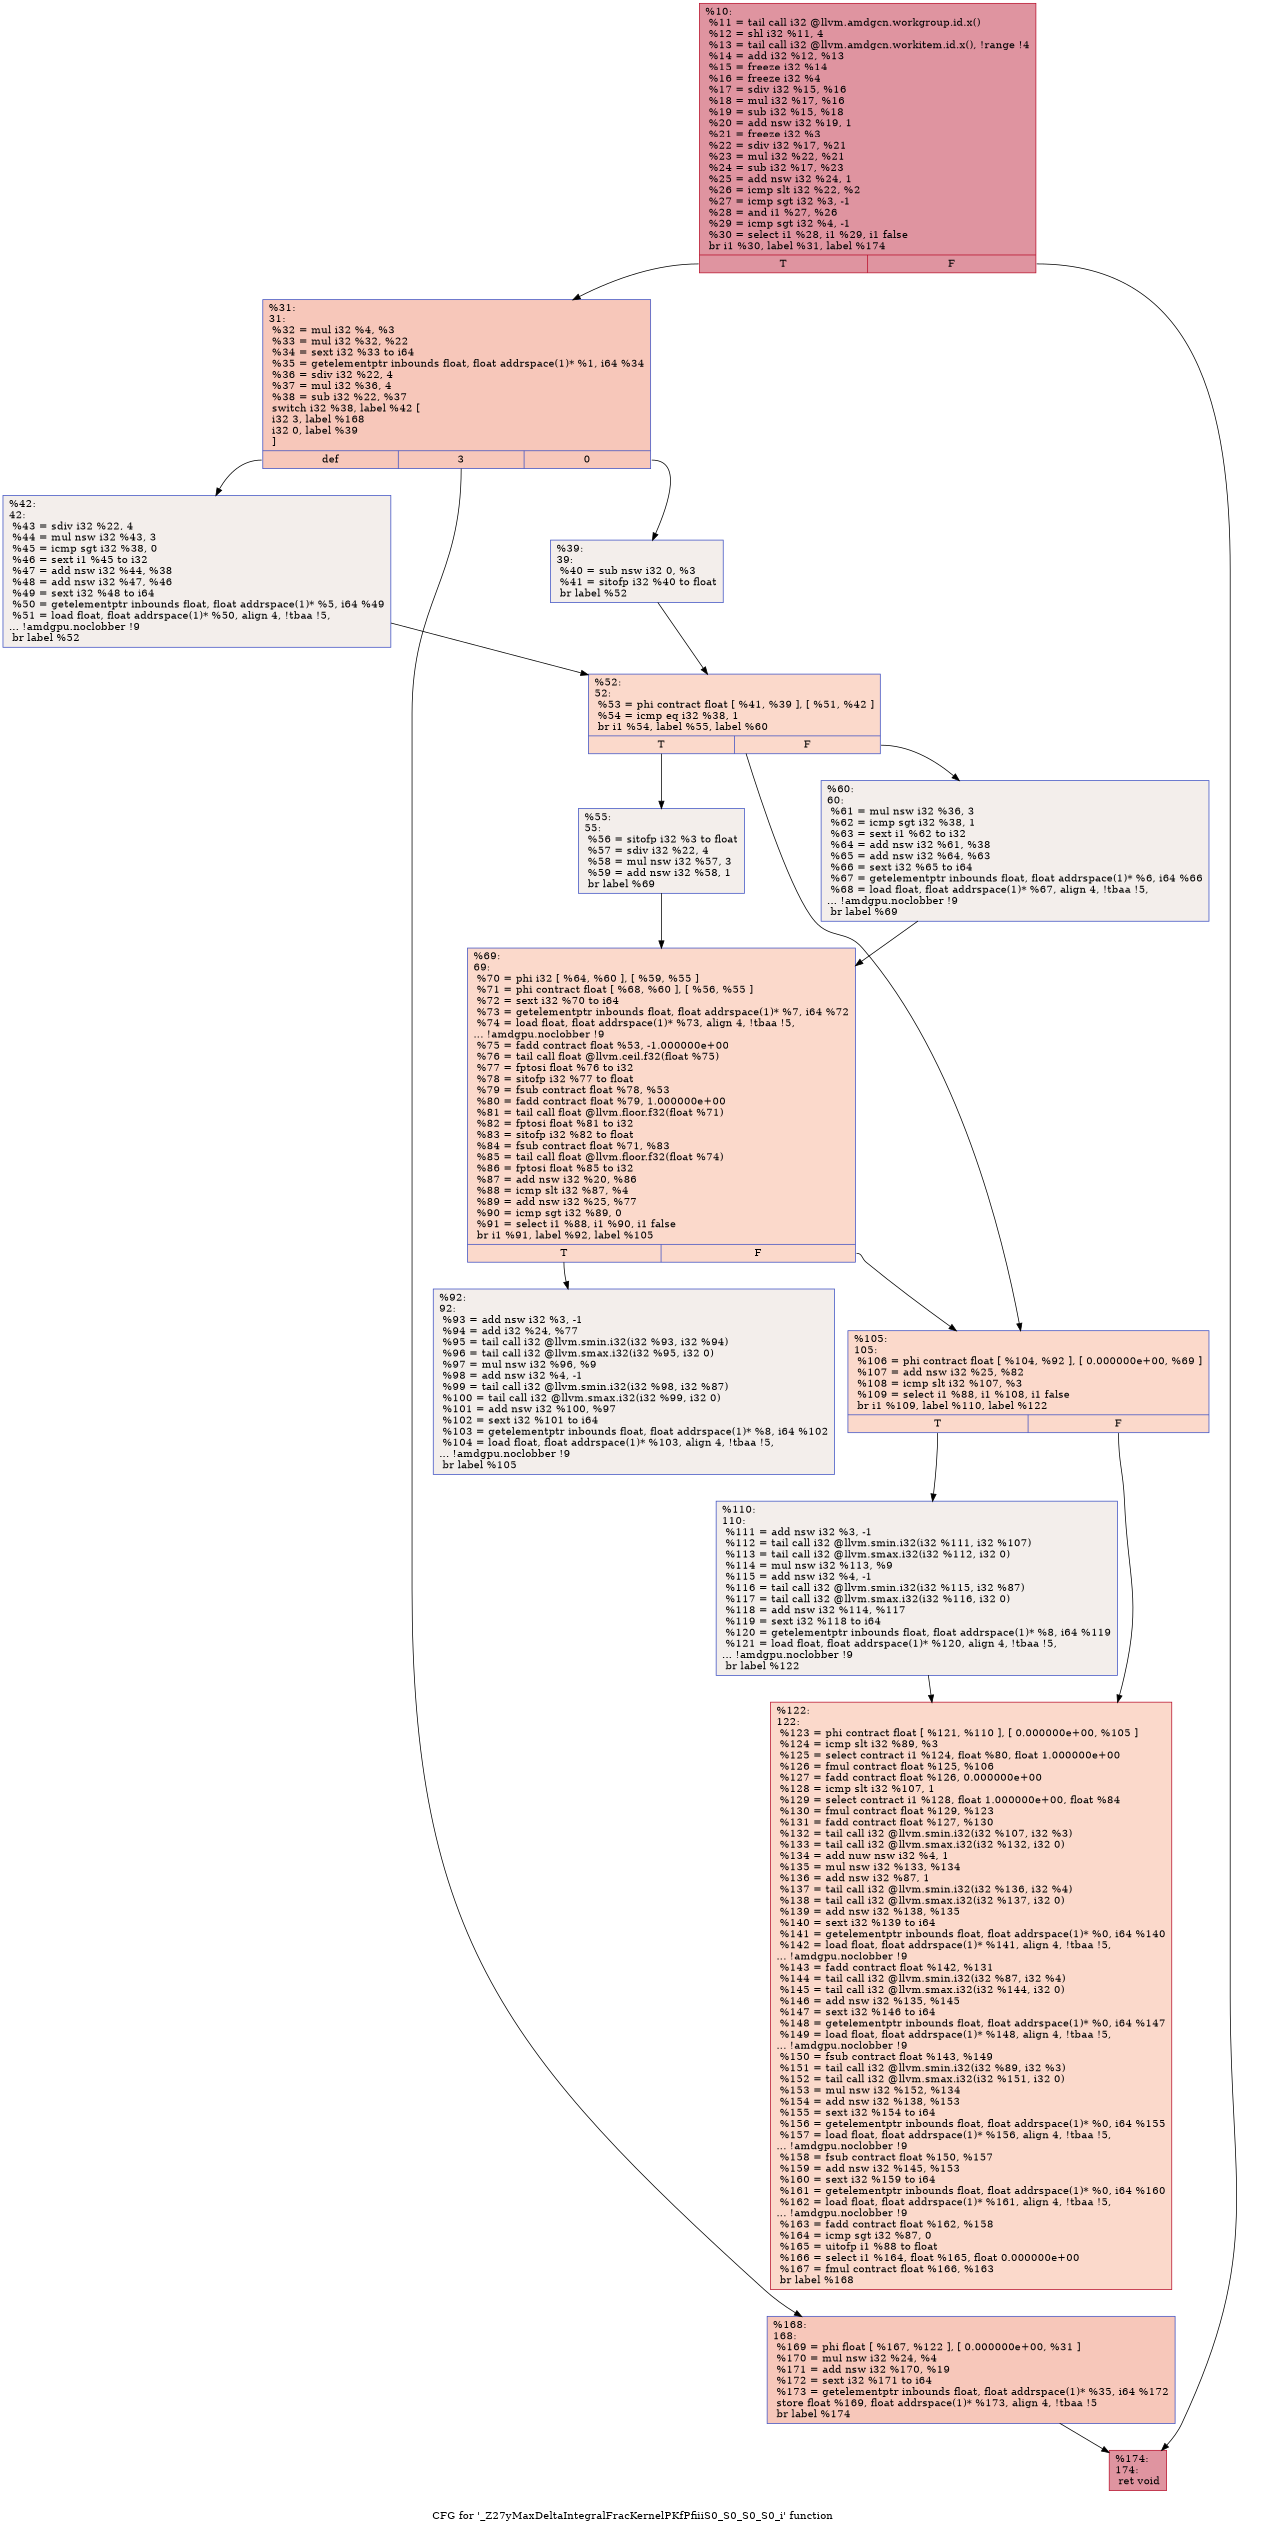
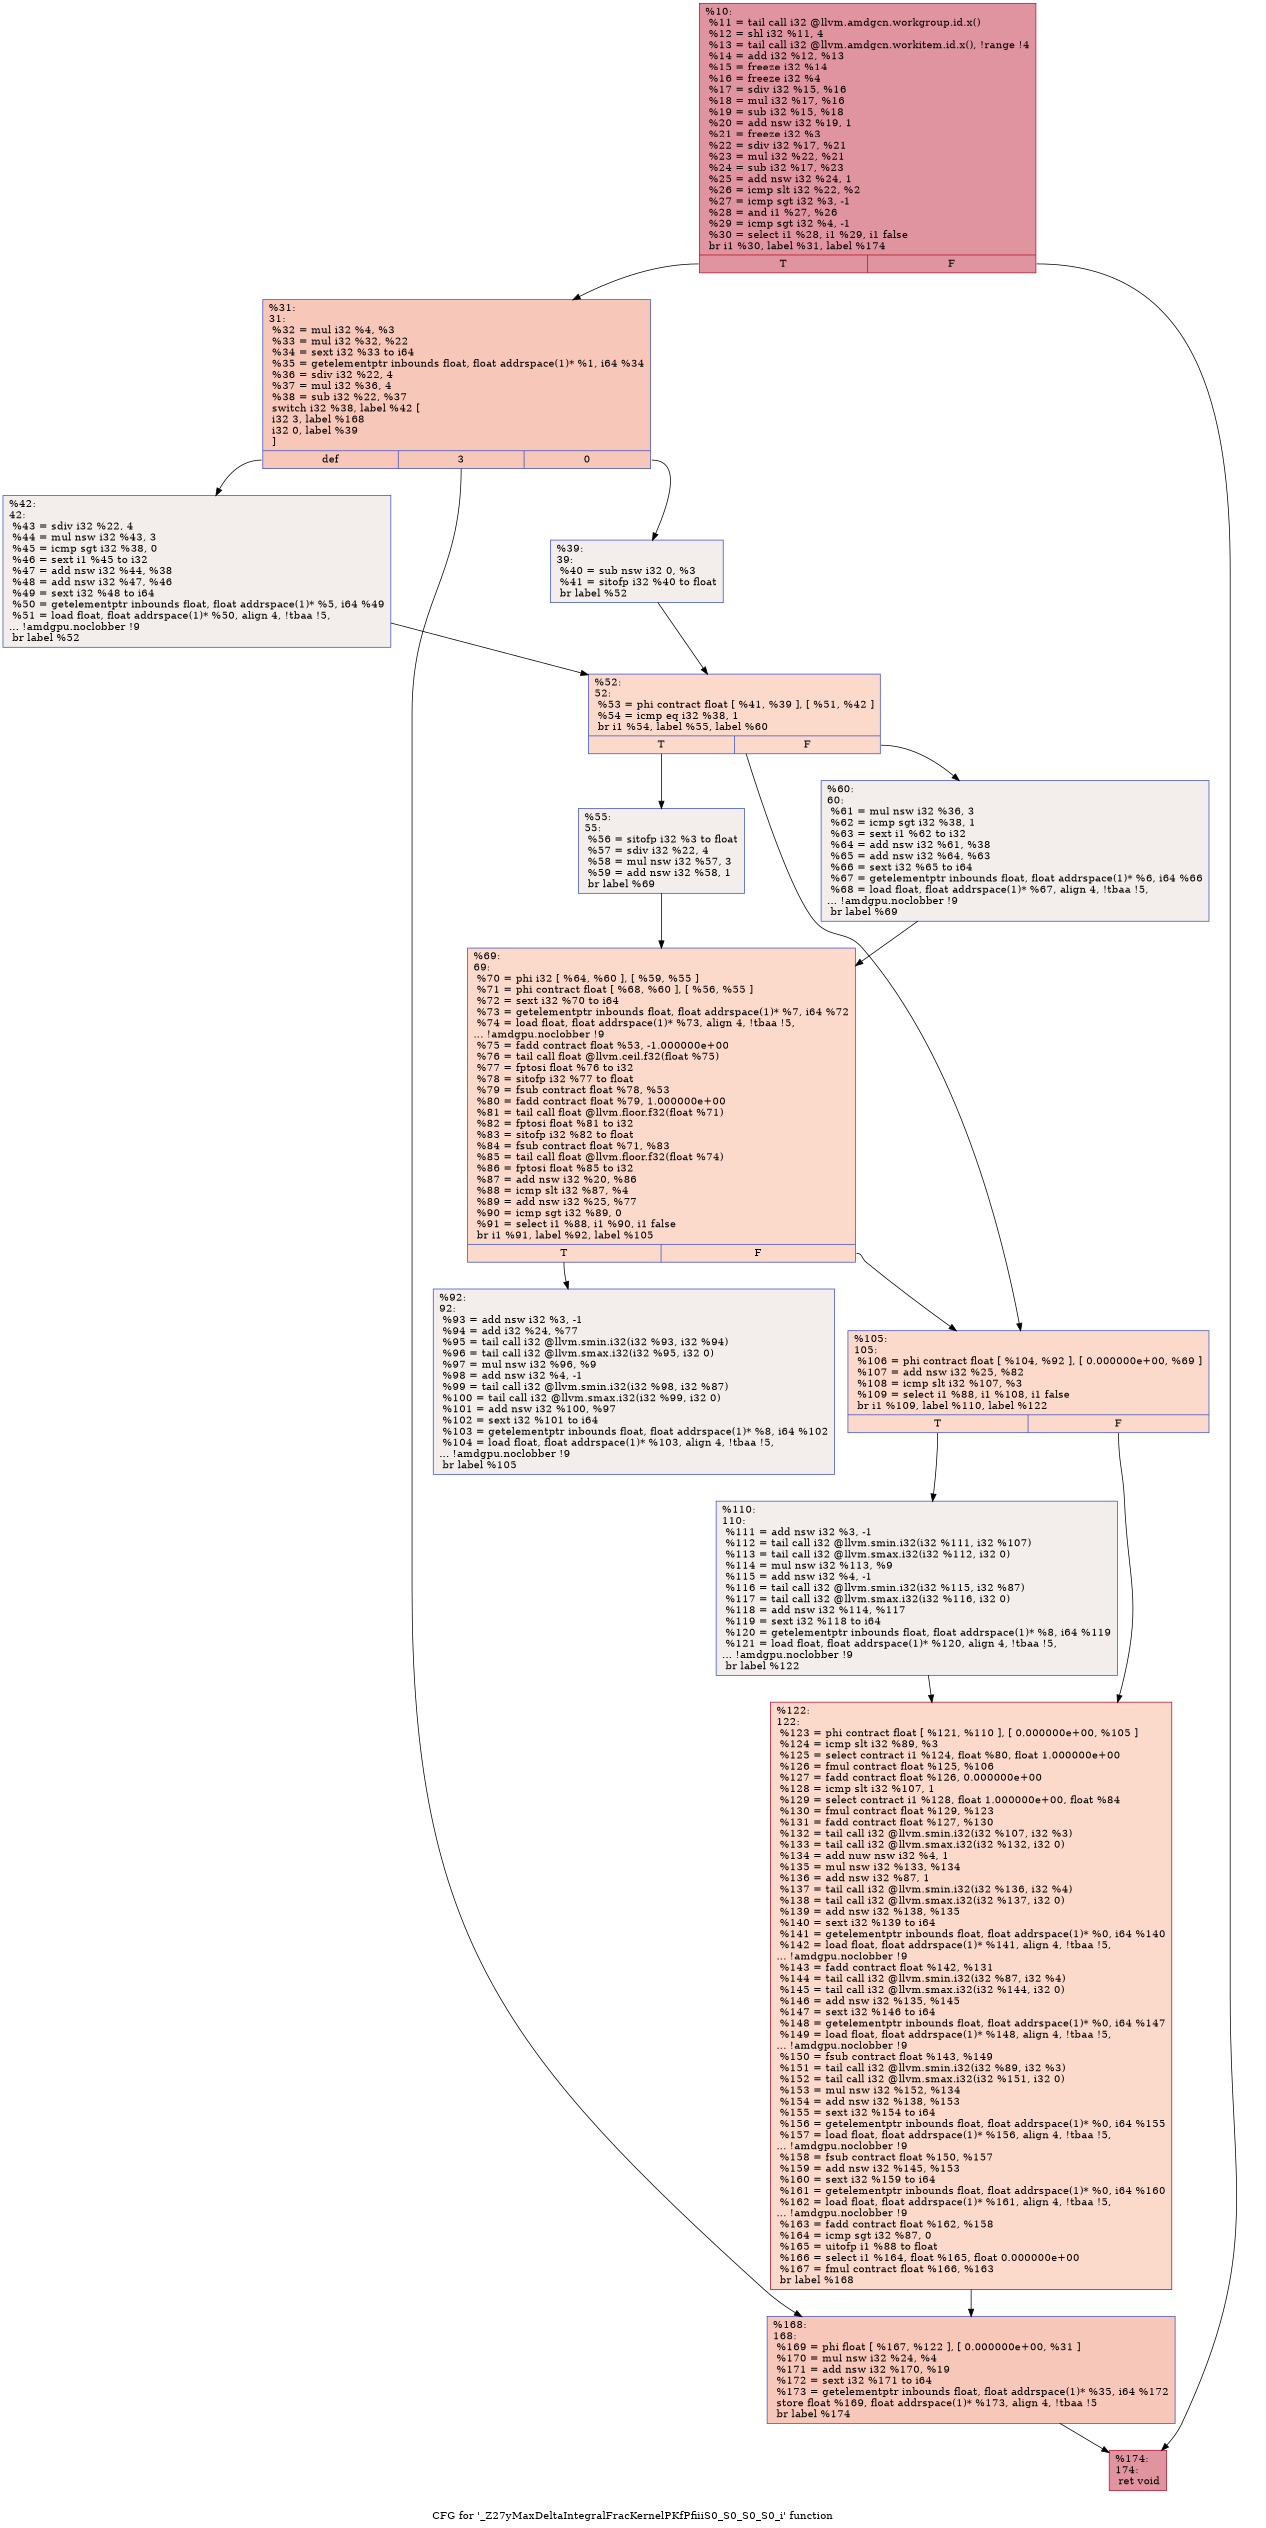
none -> (971, 2299)
